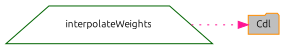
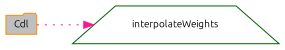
(215, 25) -> (60, 25)
